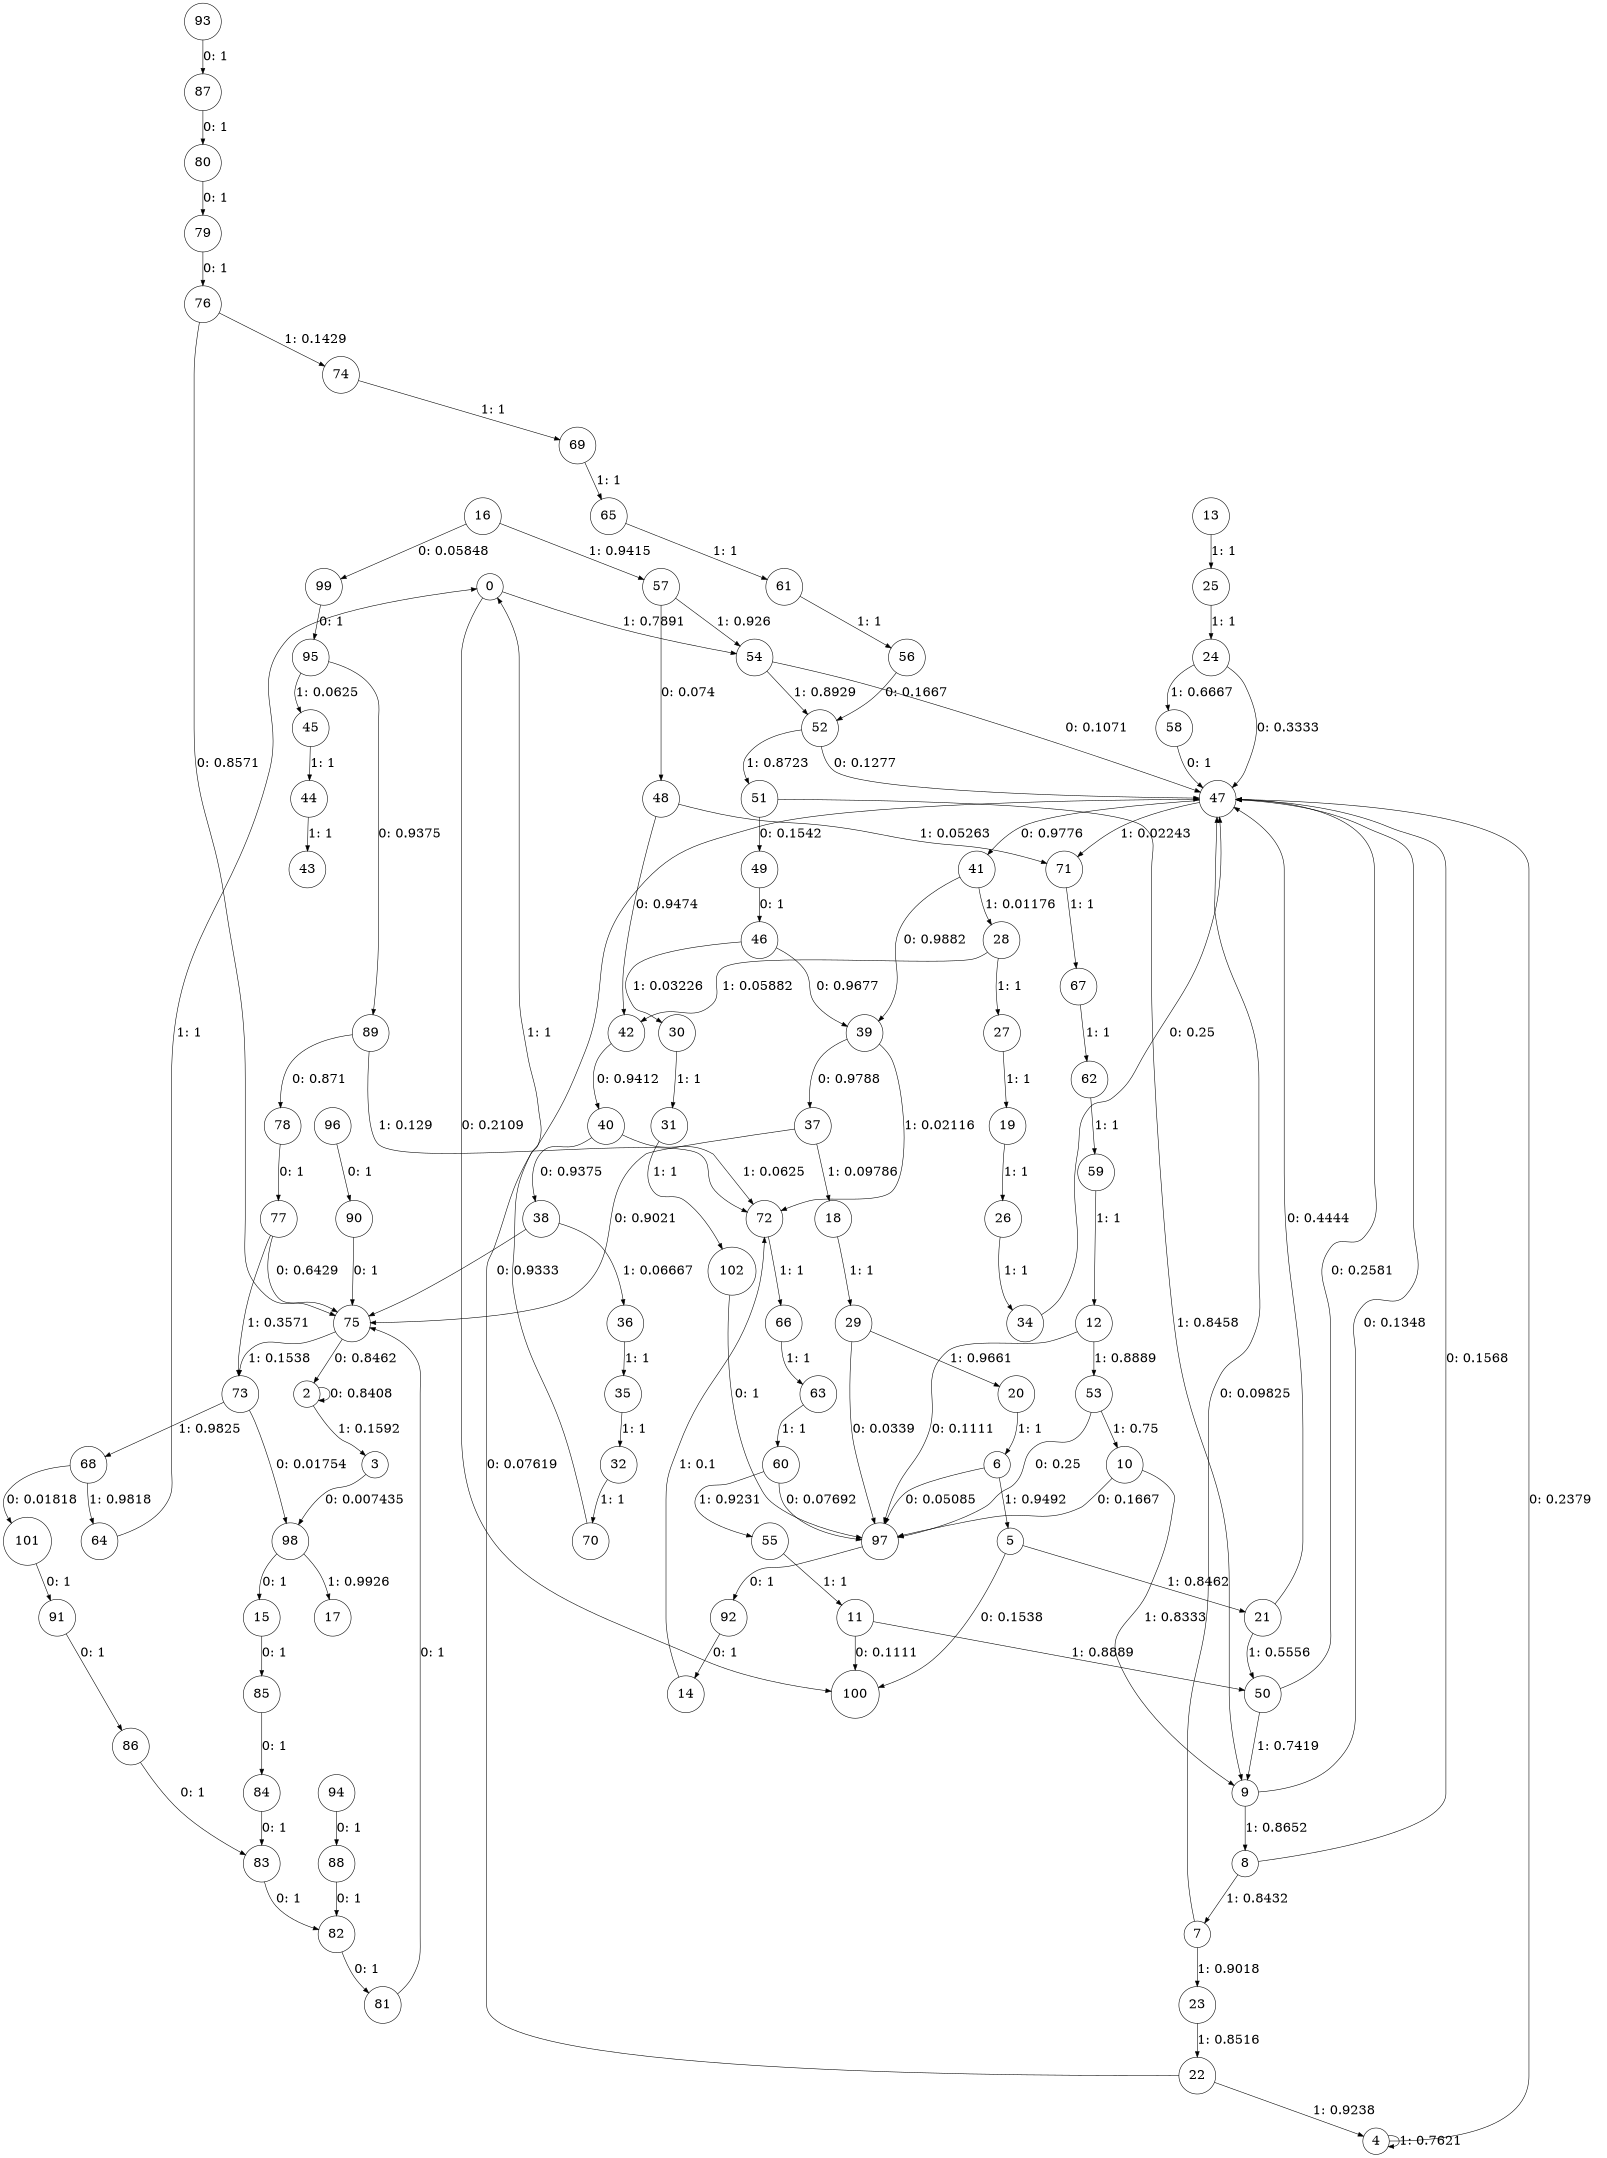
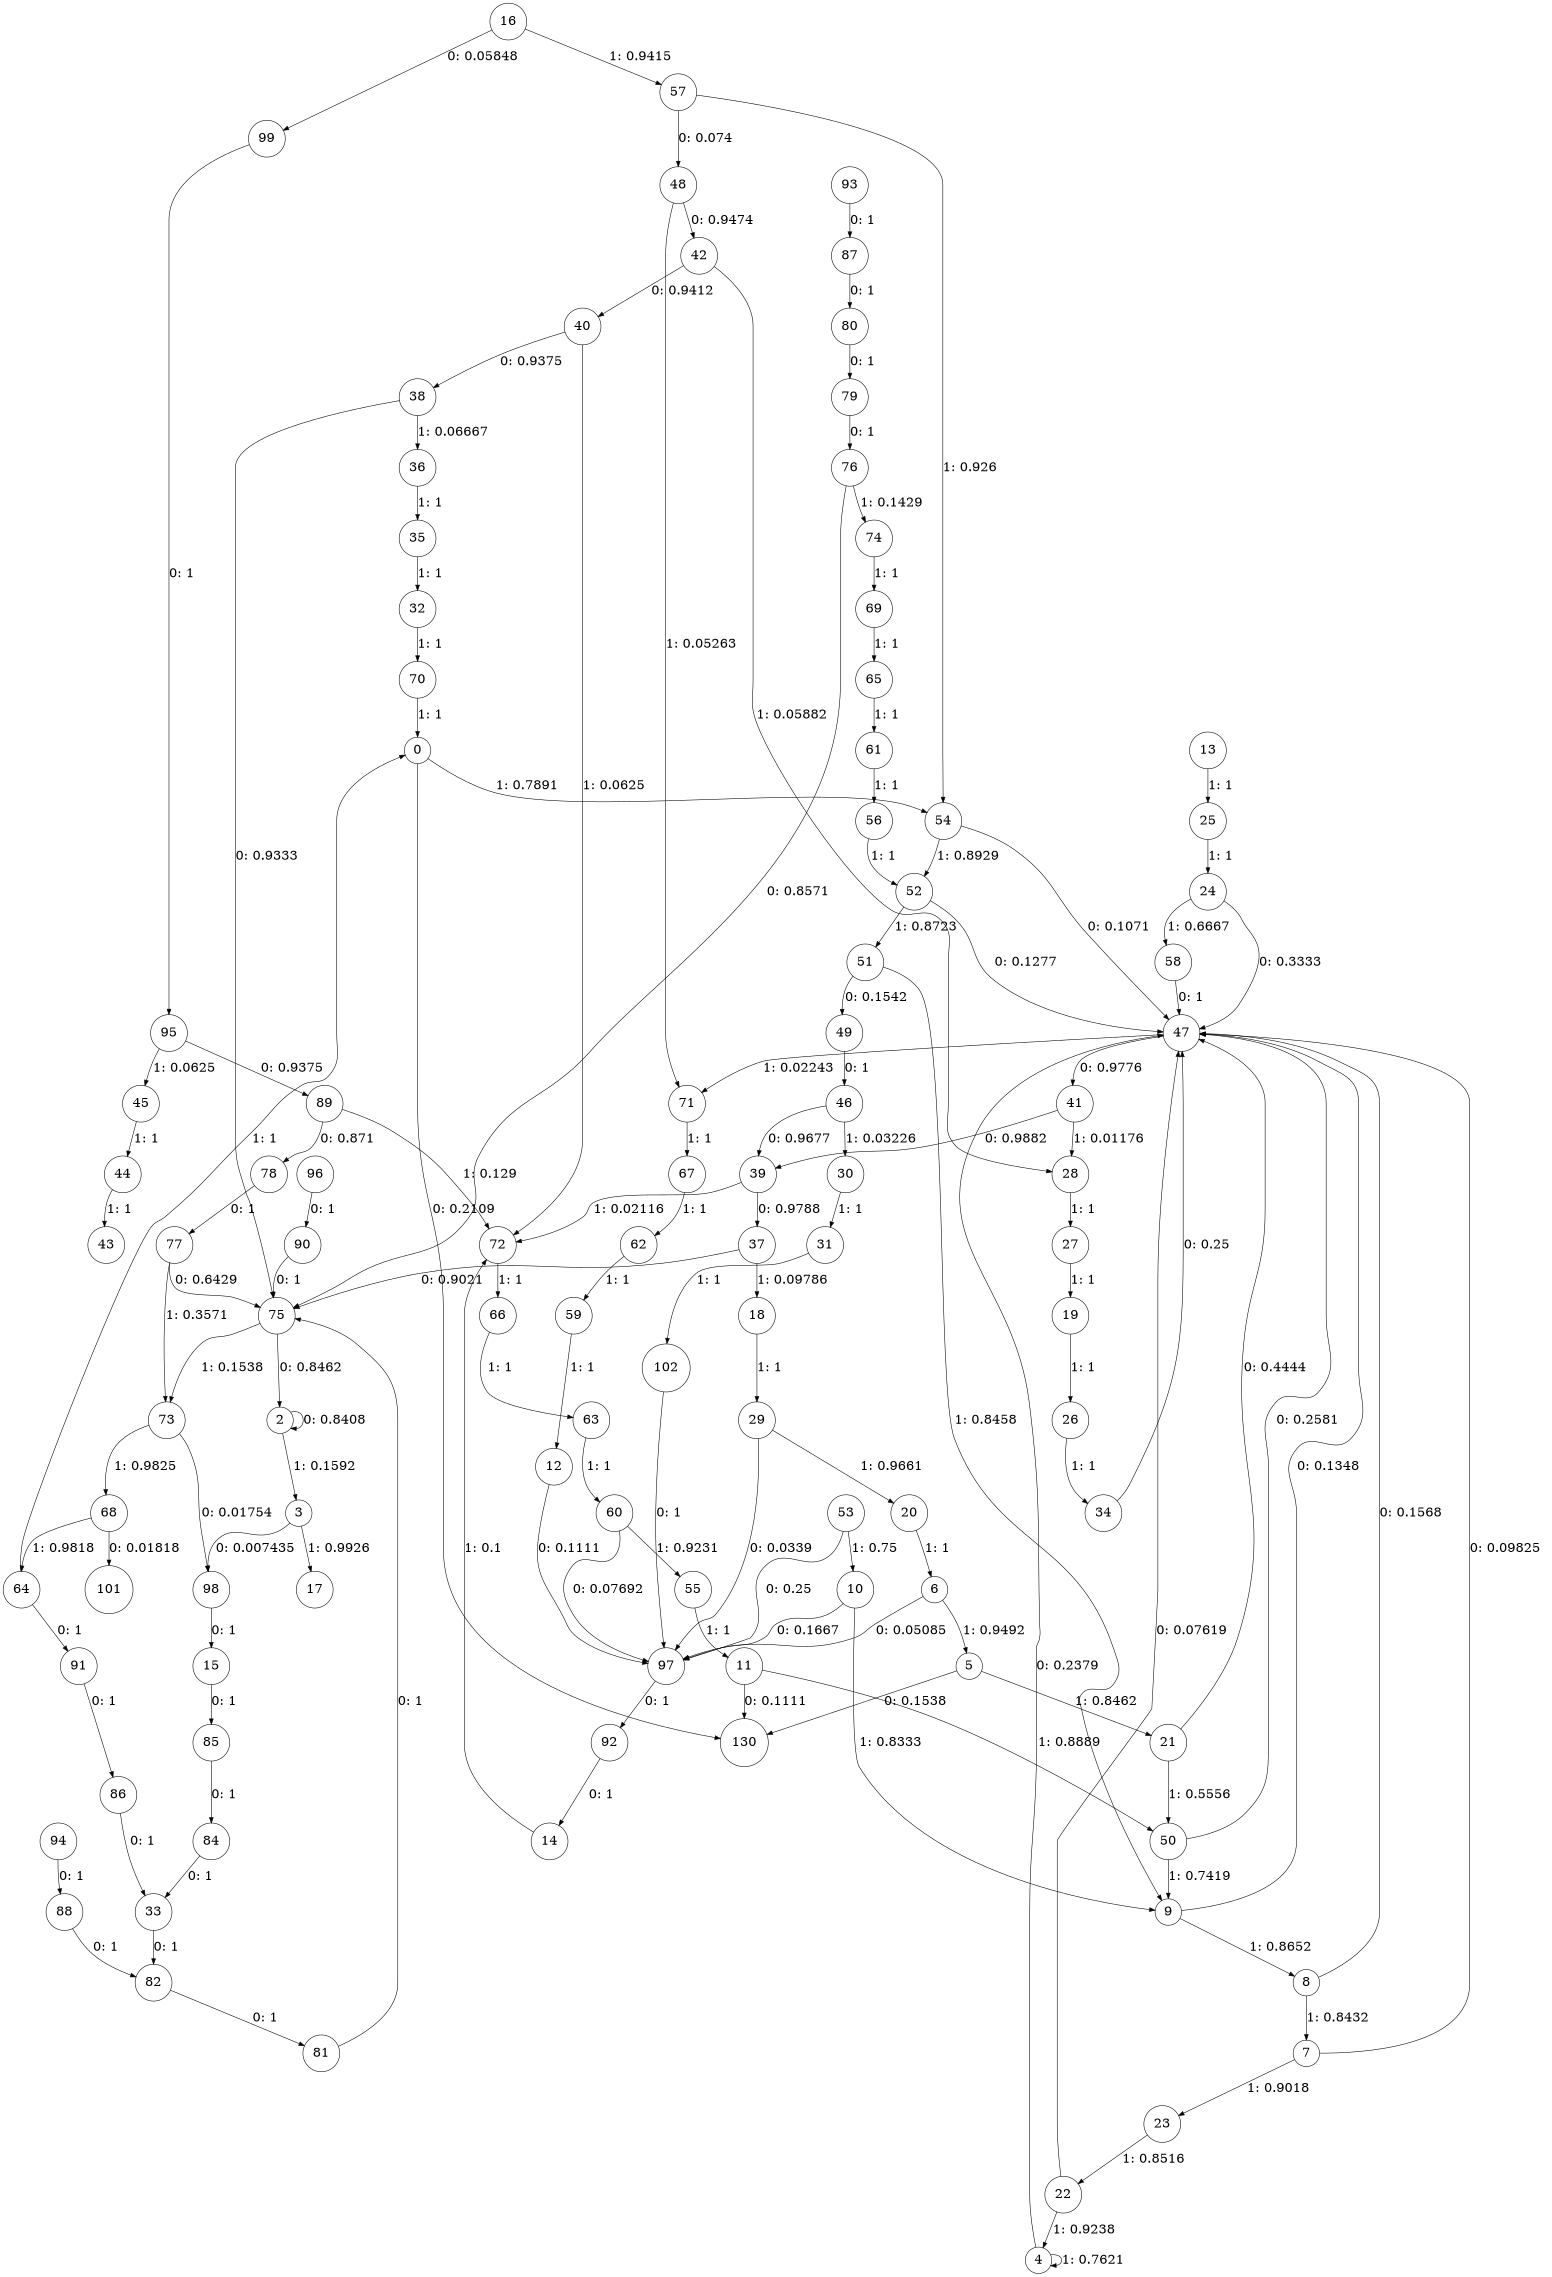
(922, 693) -> (900, 856)
(800, 960) -> (789, 785)
(1094, 1356) -> none
(319, 1572) -> (306, 1546)
(42, 1580) -> (49, 1626)
(855, 1694) -> (744, 1743)
(262, 1864) -> (154, 1912)
